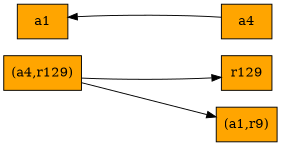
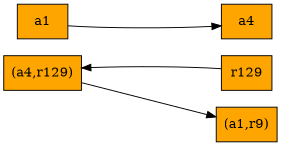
(149, 15) -> (140, 28)
(147, 79) -> (156, 67)
